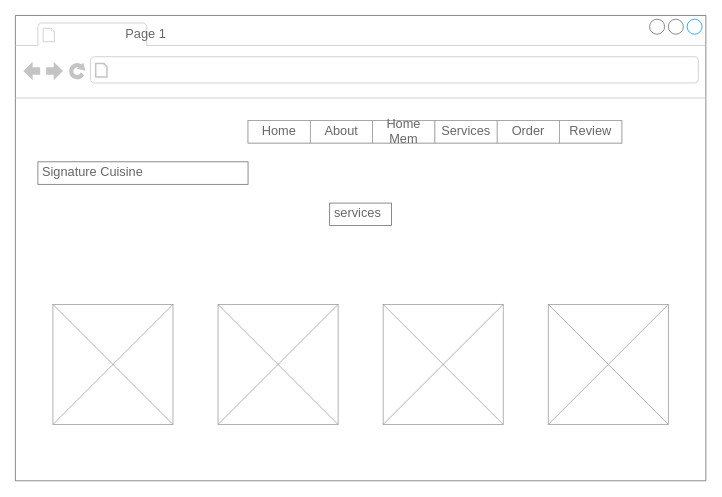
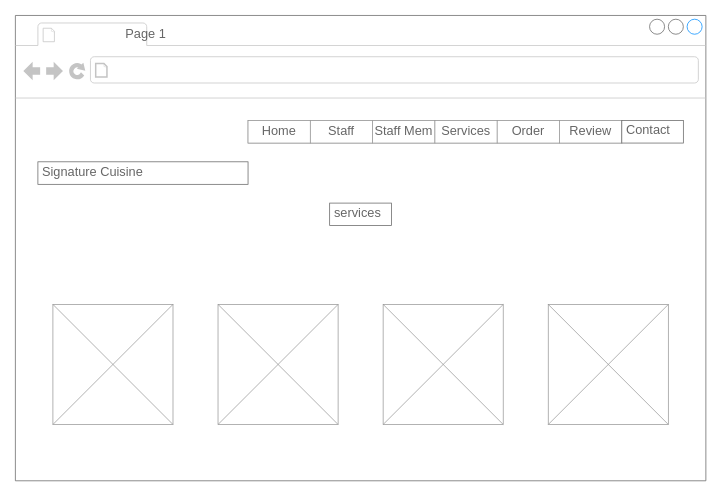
(341, 132) -> (341, 132)
(404, 132) -> (404, 132)
none -> (652, 132)
